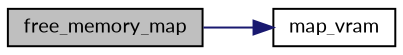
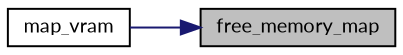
(228, 28) -> (155, 28)
